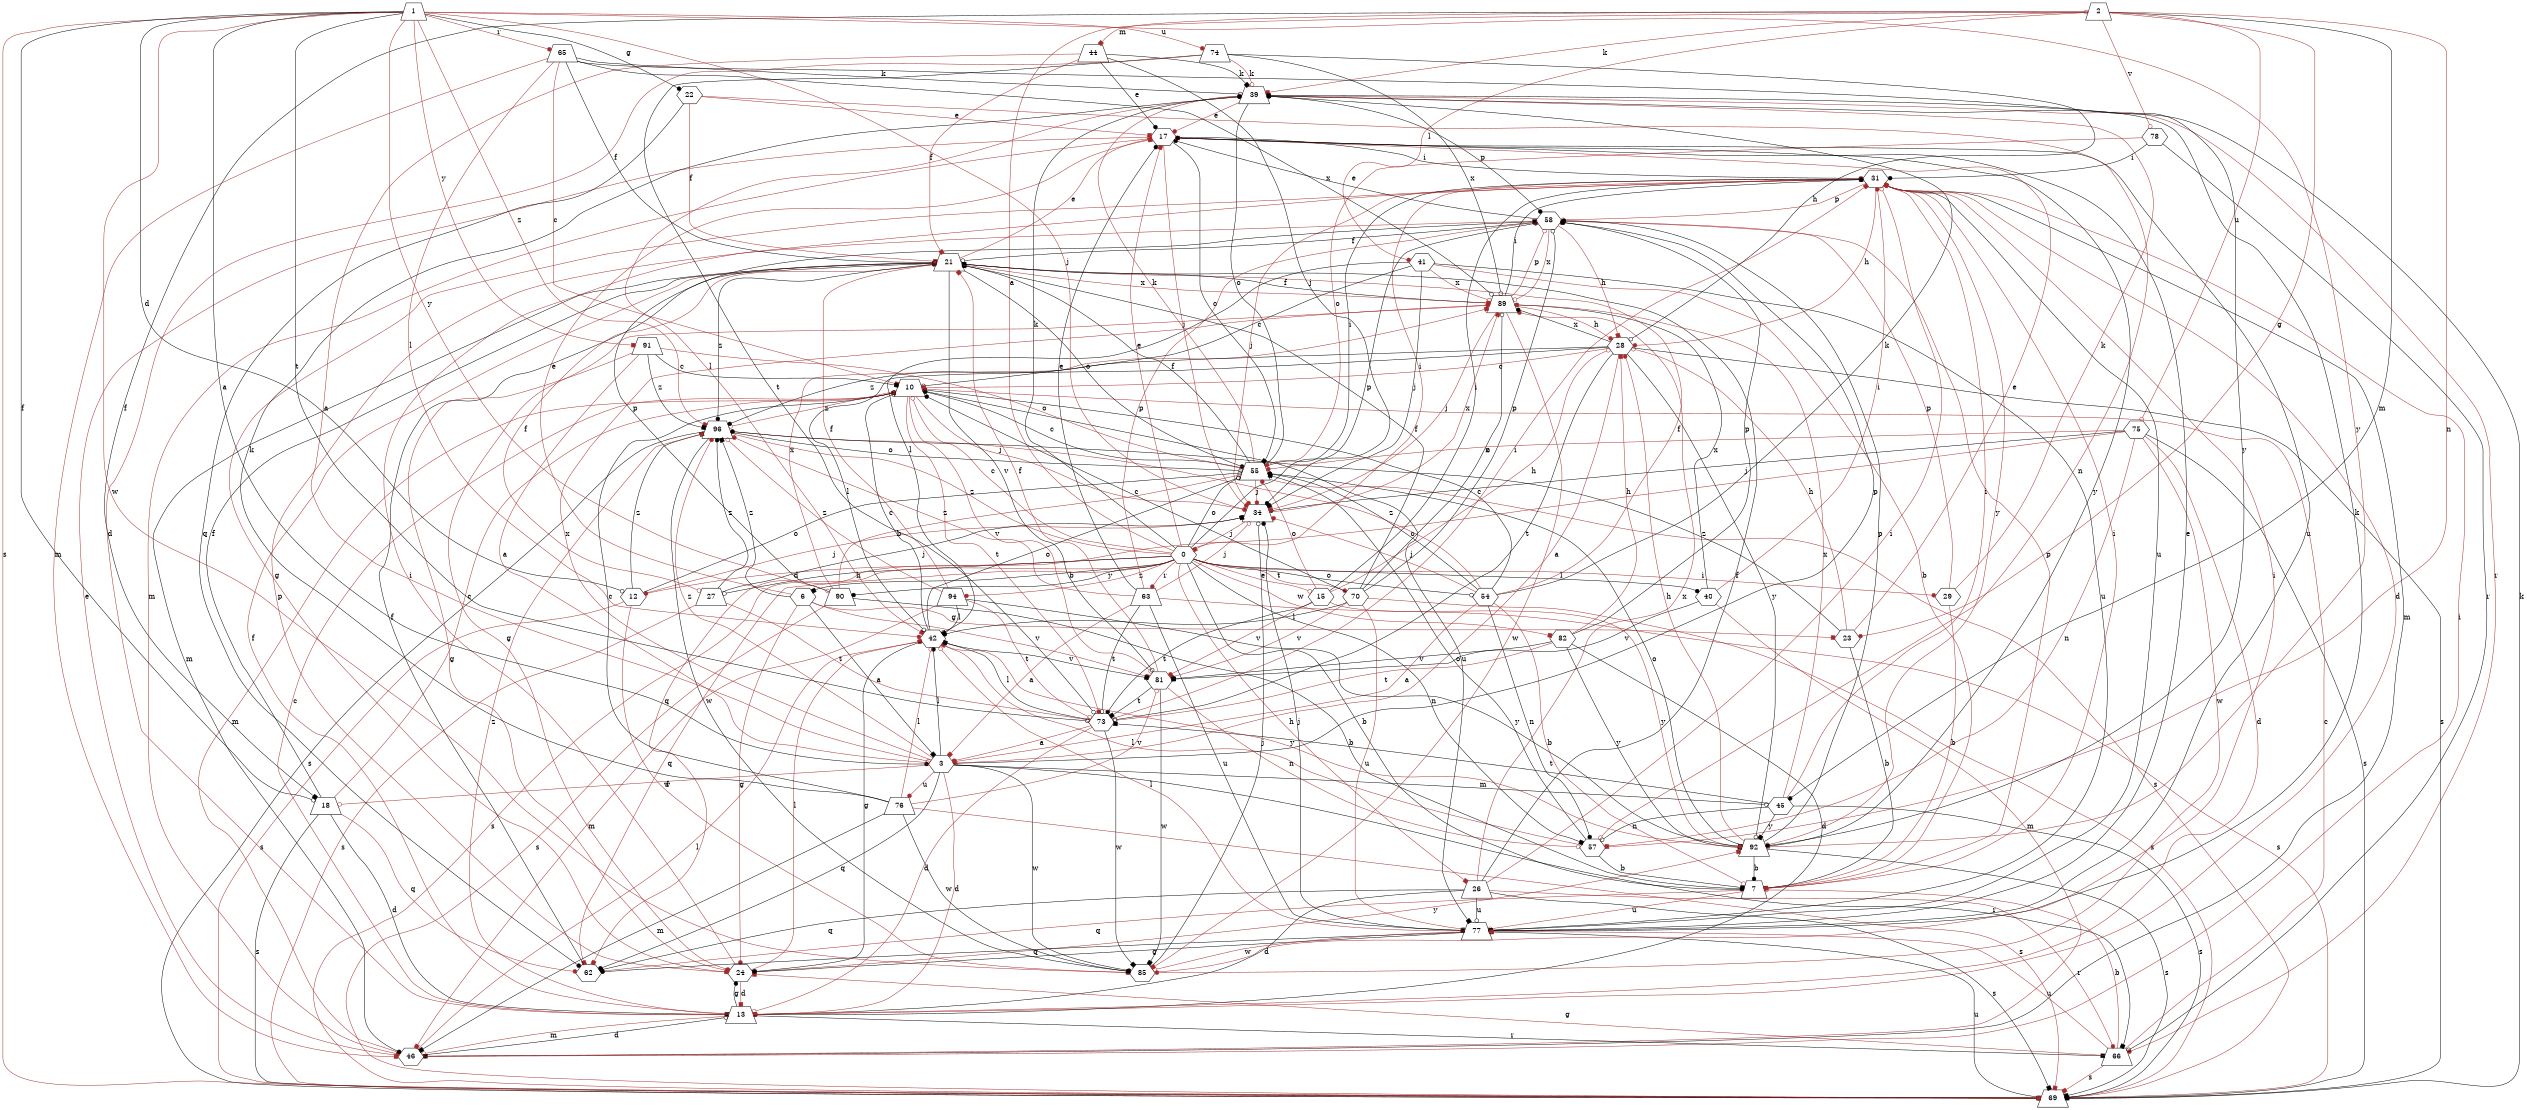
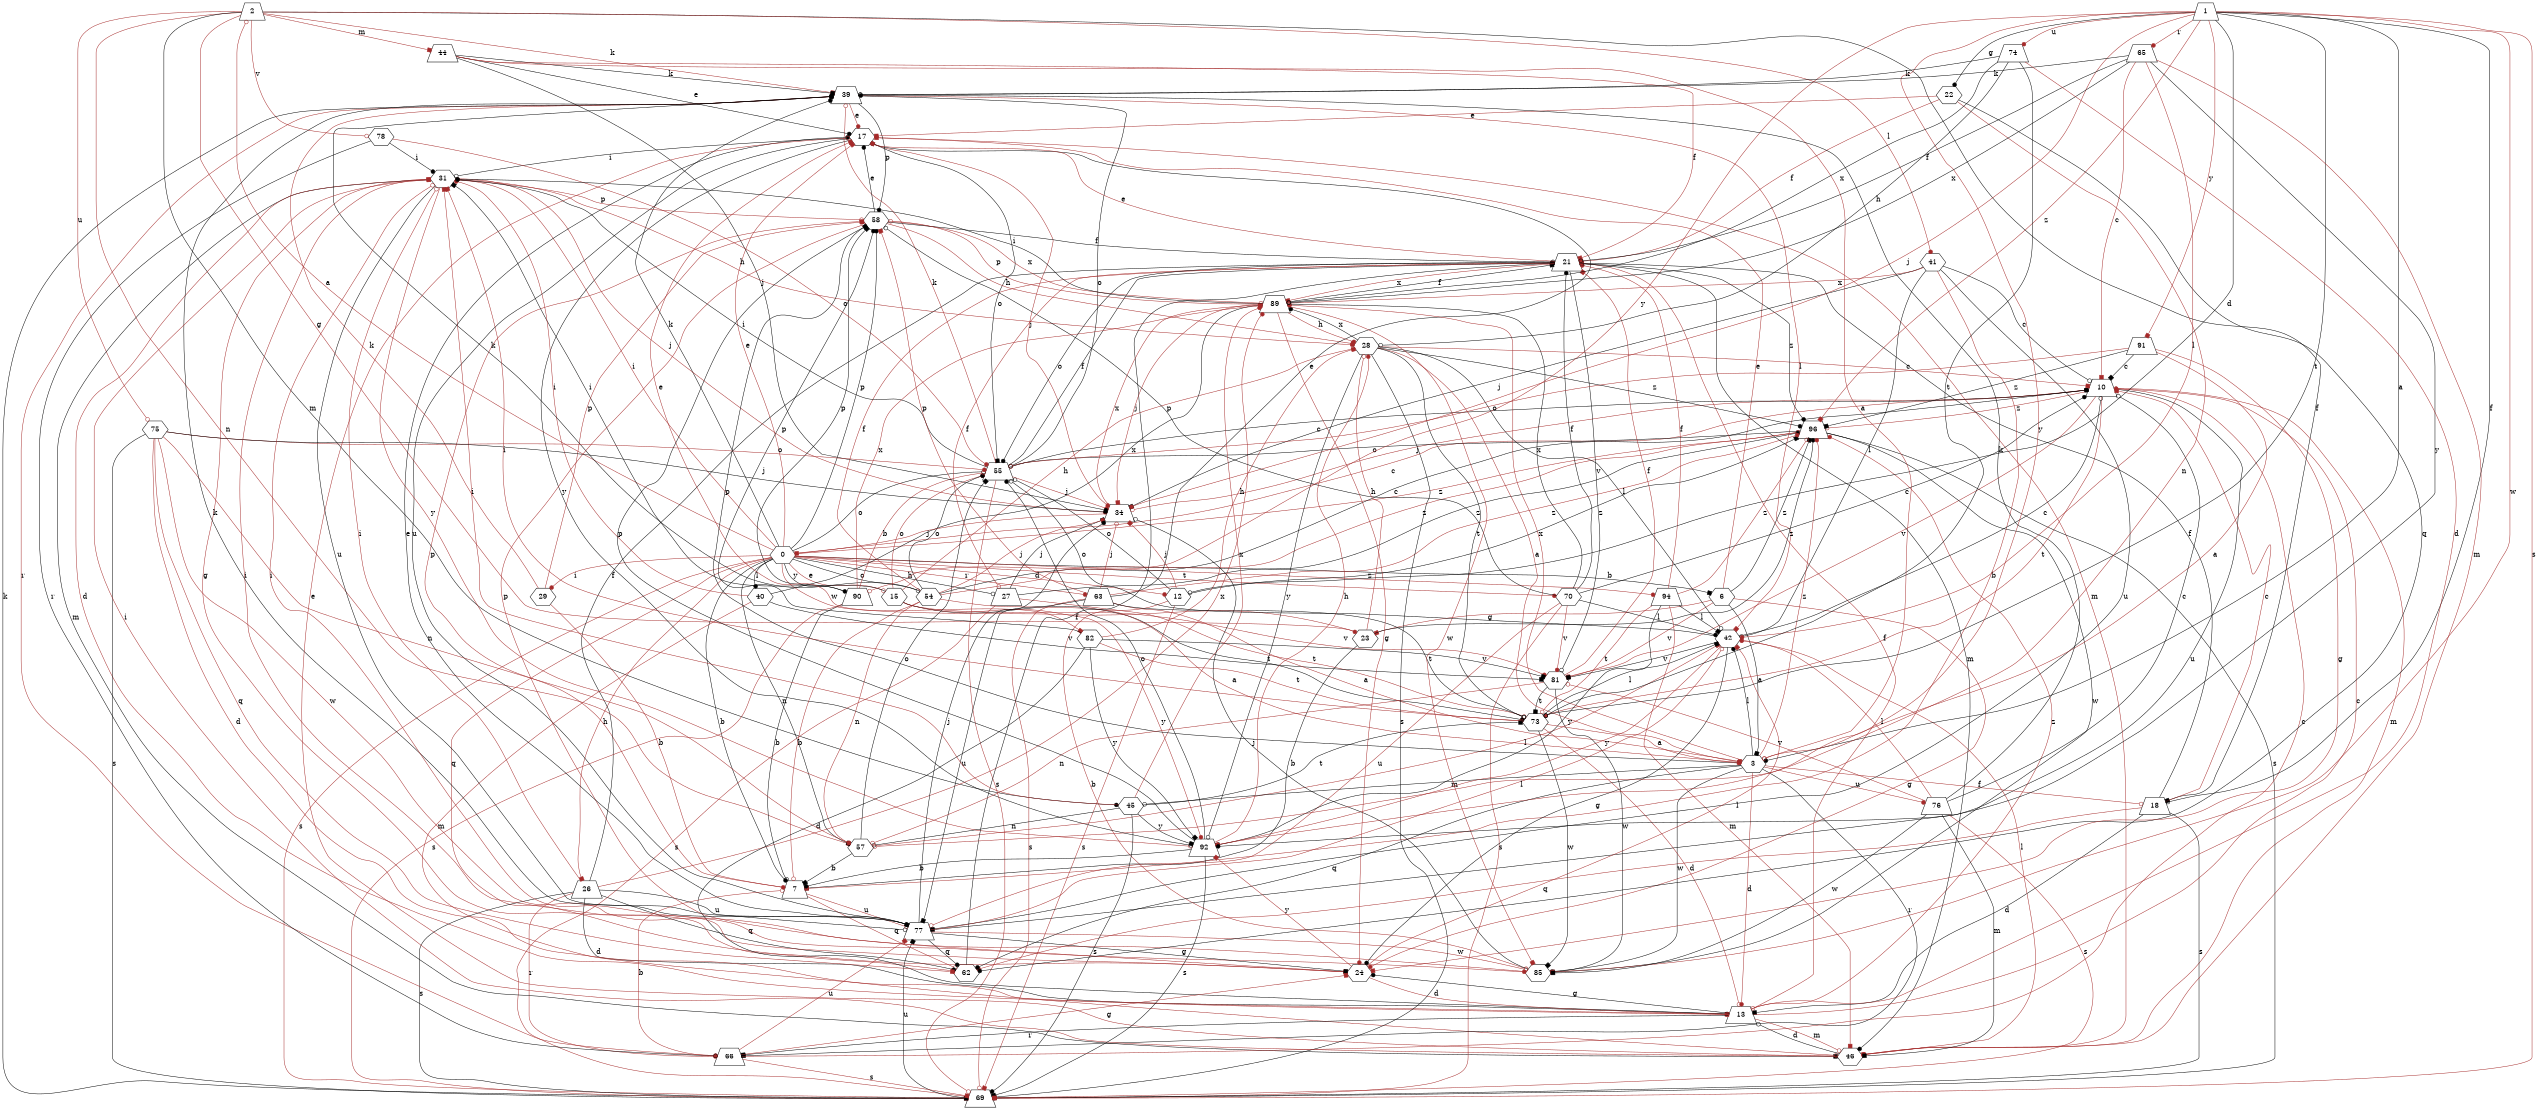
(1243, 69) -> (1432, 90)
(2112, 609) -> none
(1528, 727) -> (853, 718)
(667, 785) -> (1094, 785)
